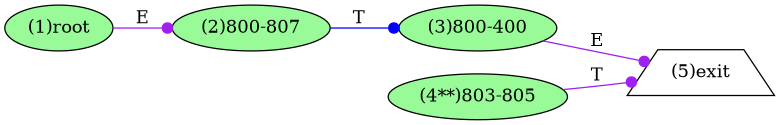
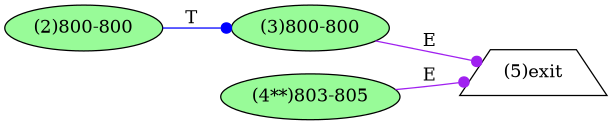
(59, 28) -> none
(251, 28) -> (84, 28)
(478, 28) -> (310, 28)
(597, 76) -> (430, 76)
